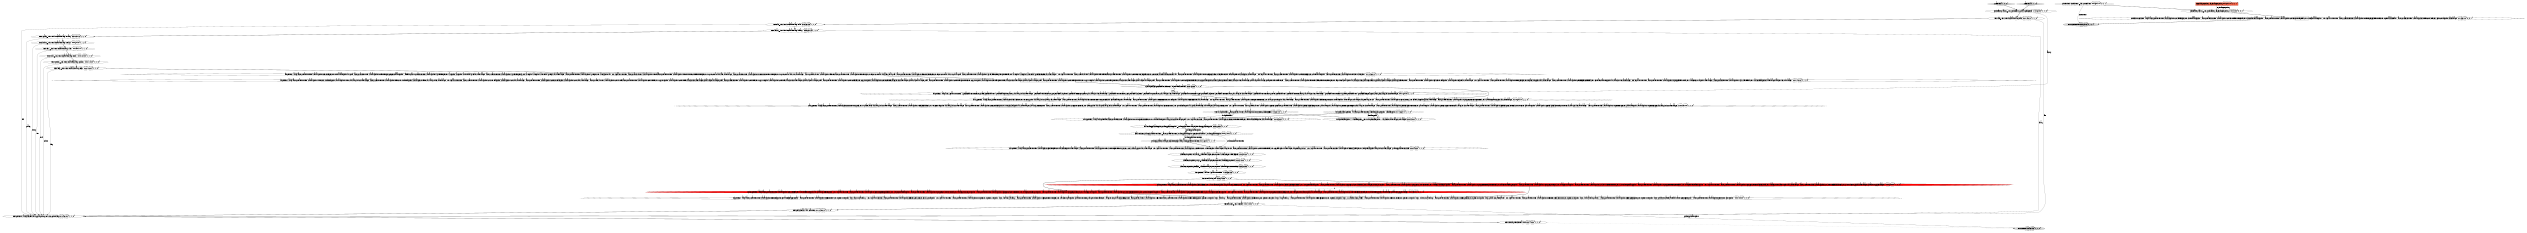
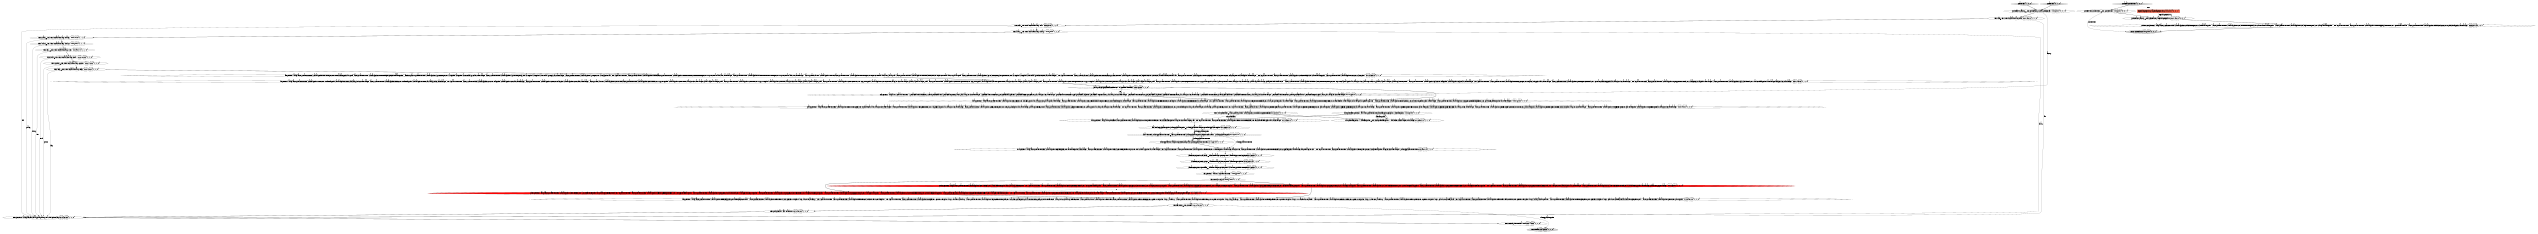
none -> (2132, 4)
